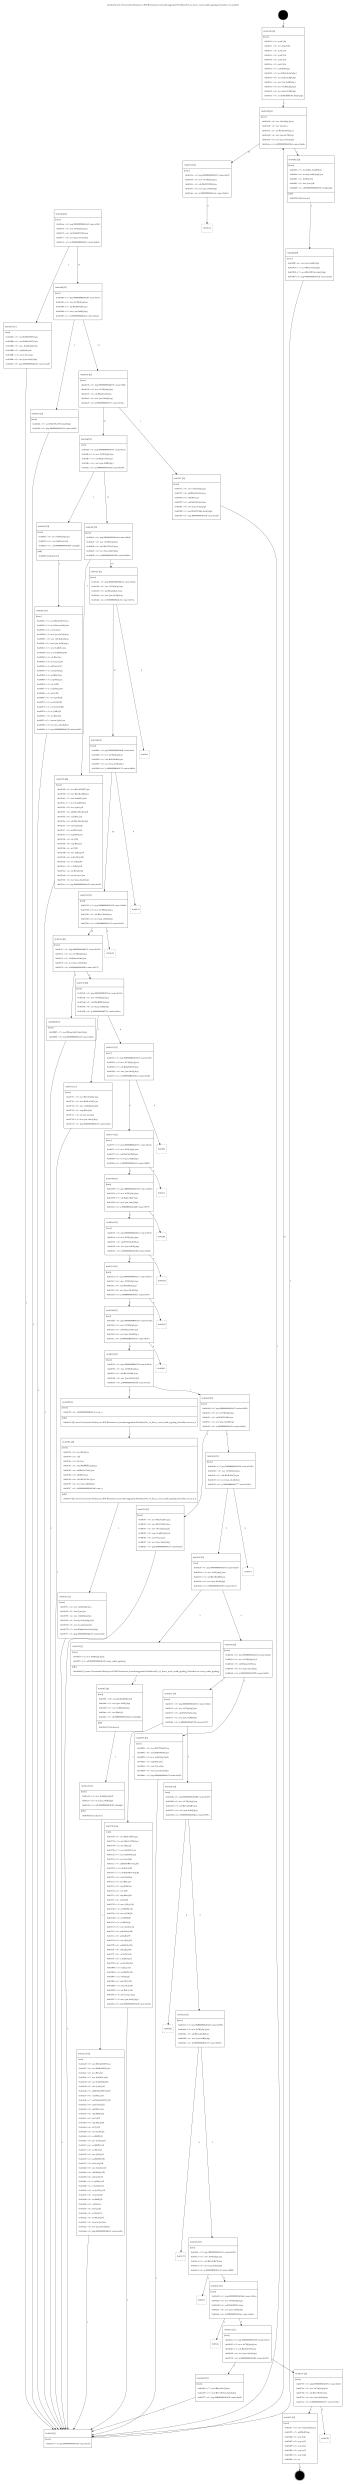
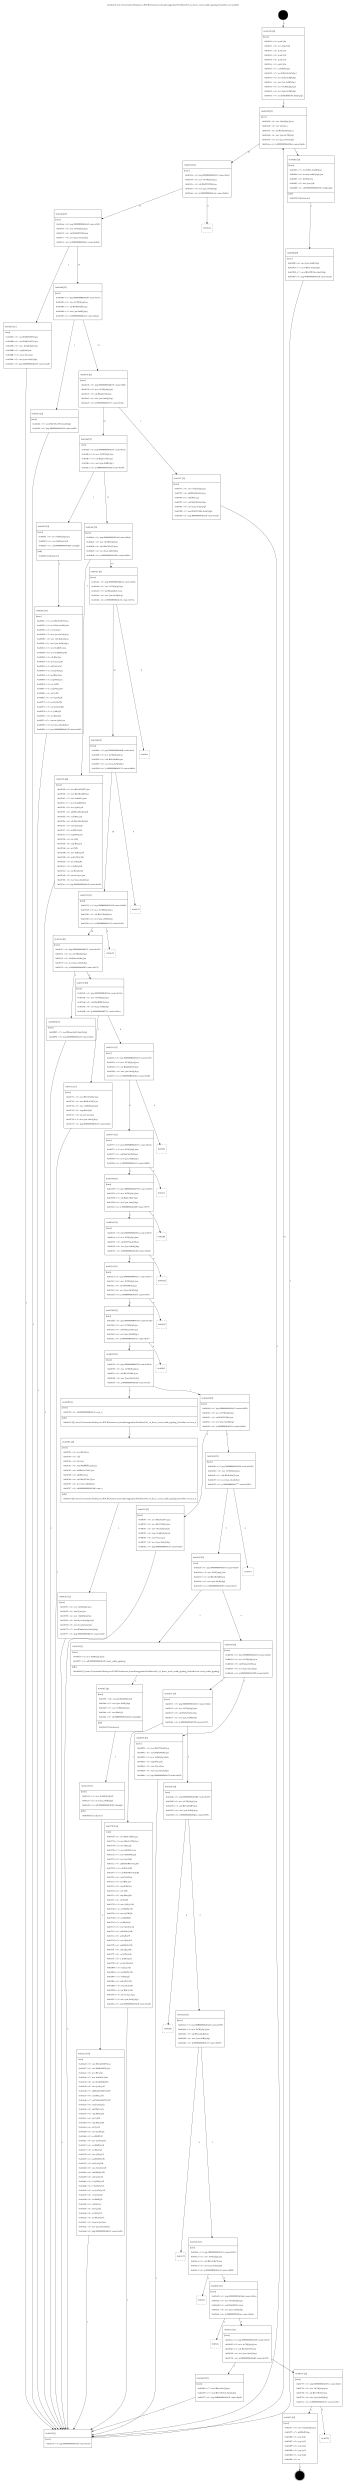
none -> (143, 203)
